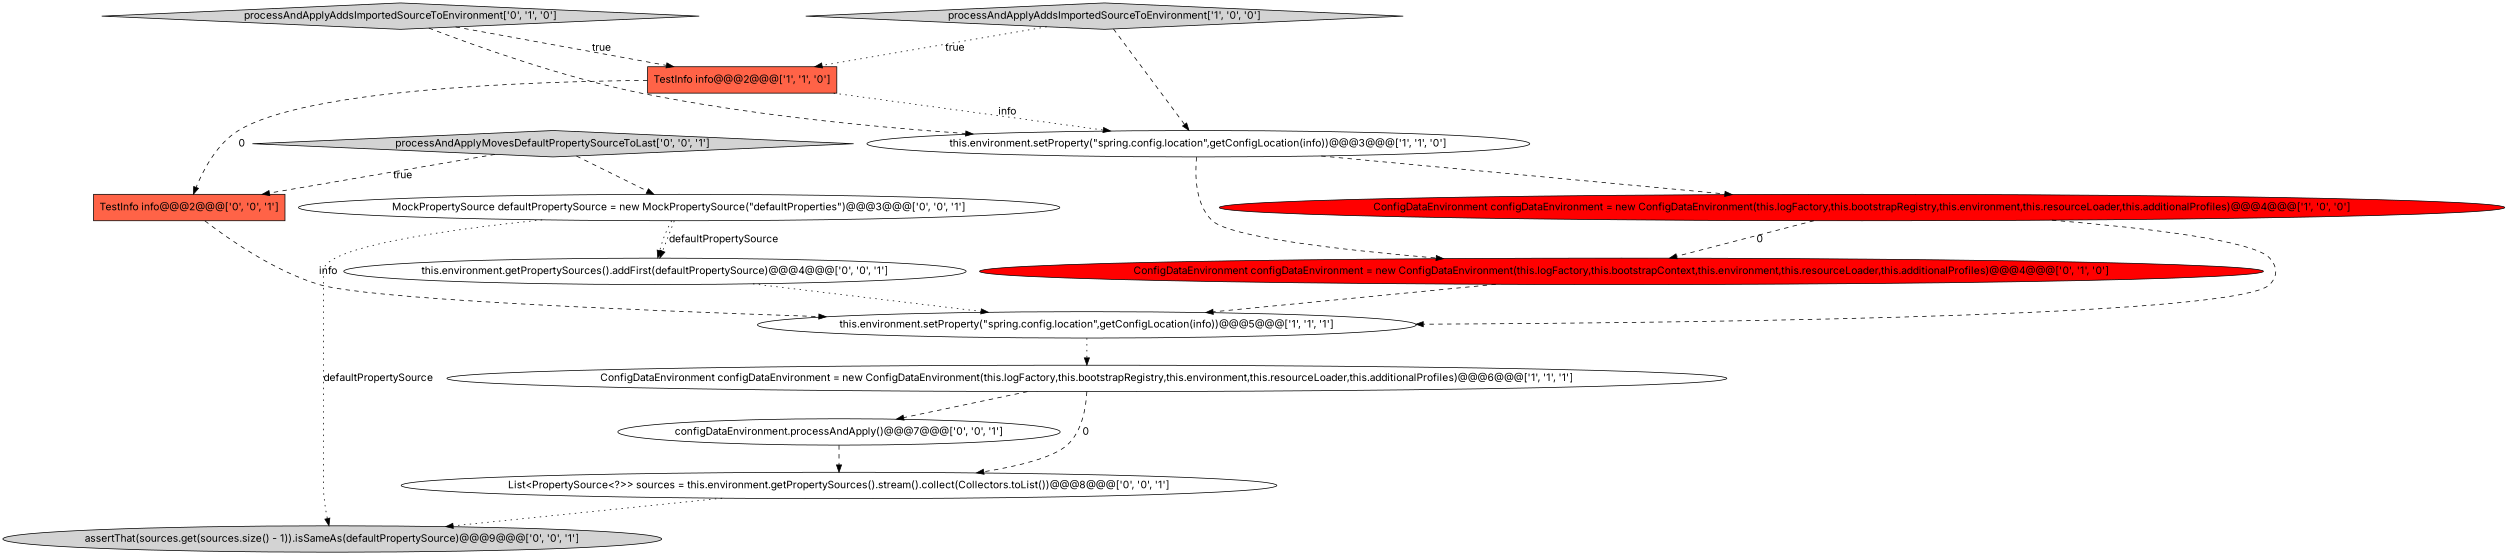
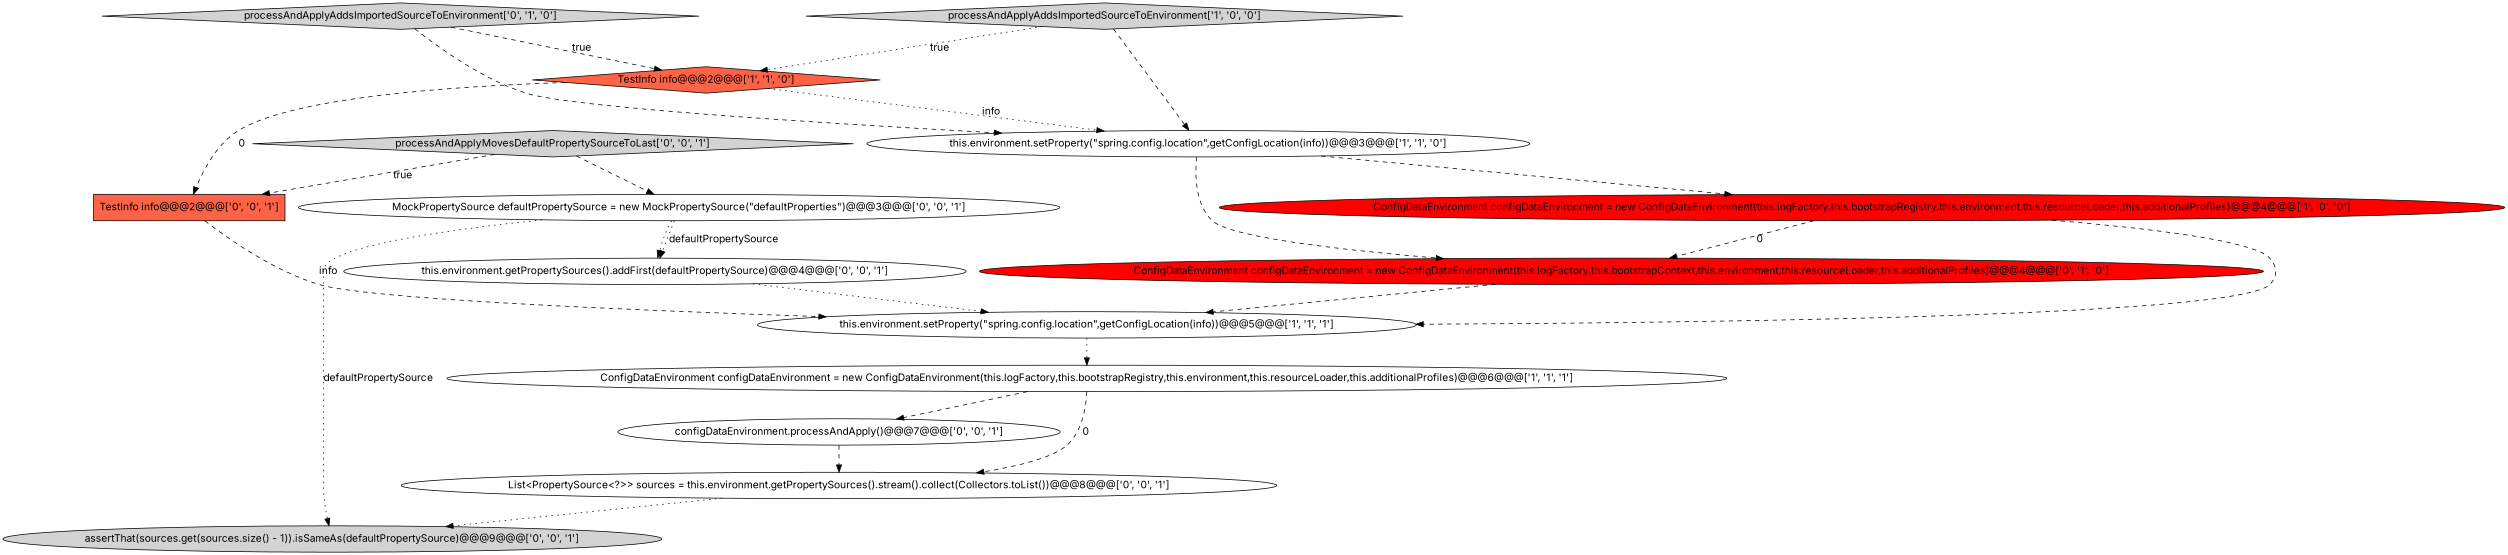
(742, 80) -> (706, 80)
